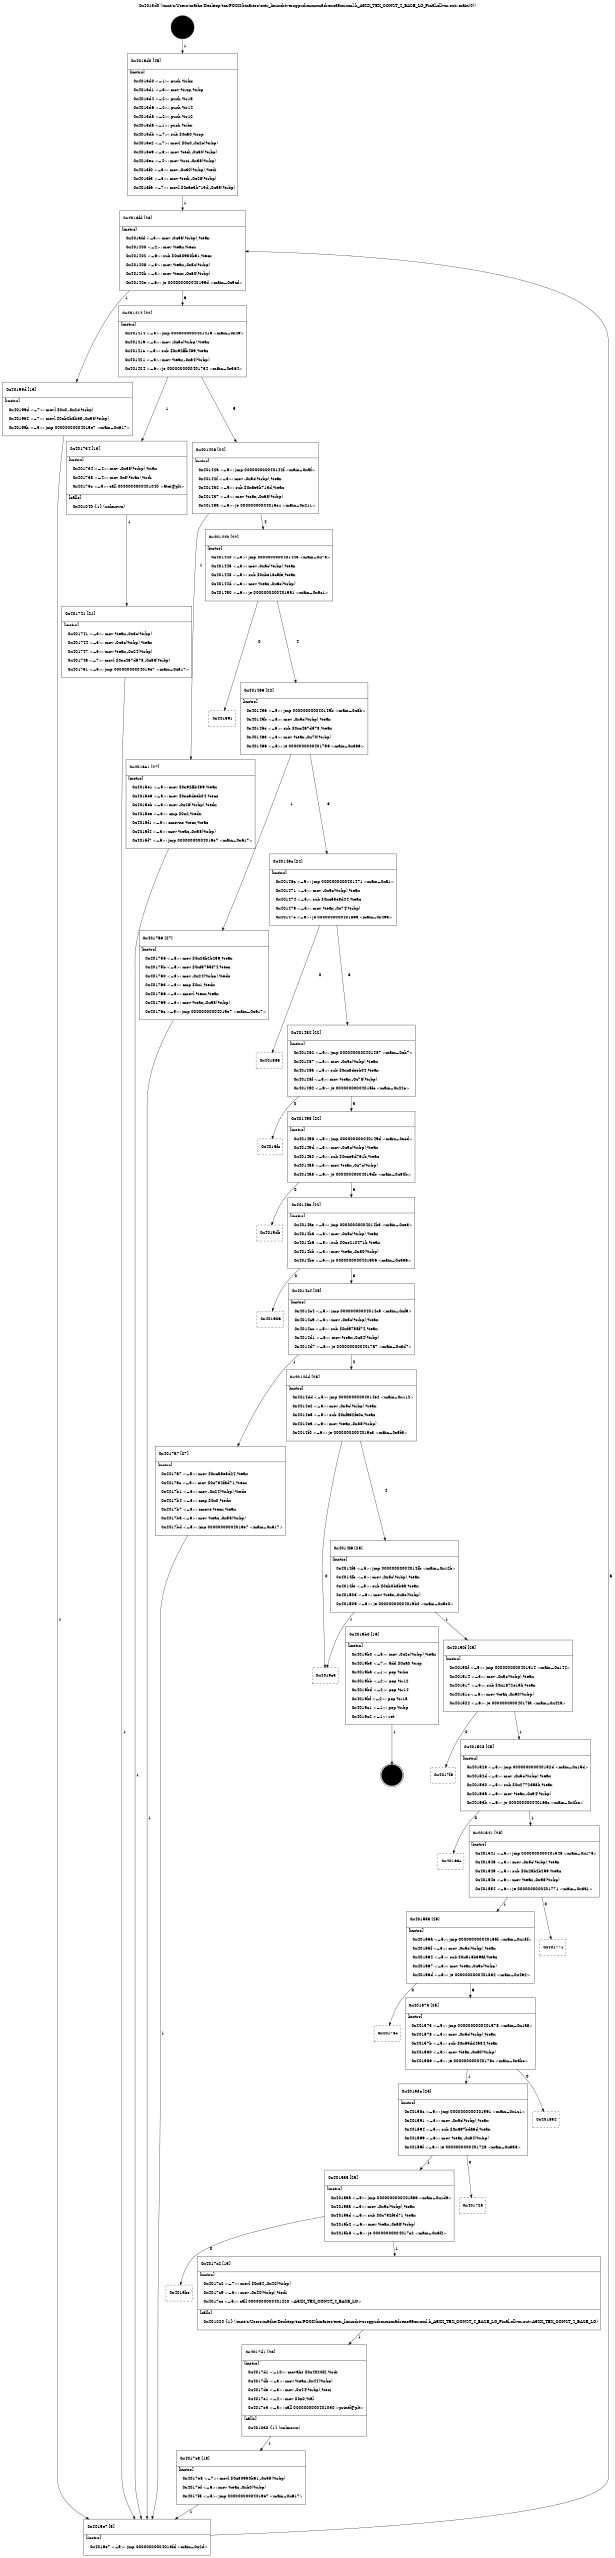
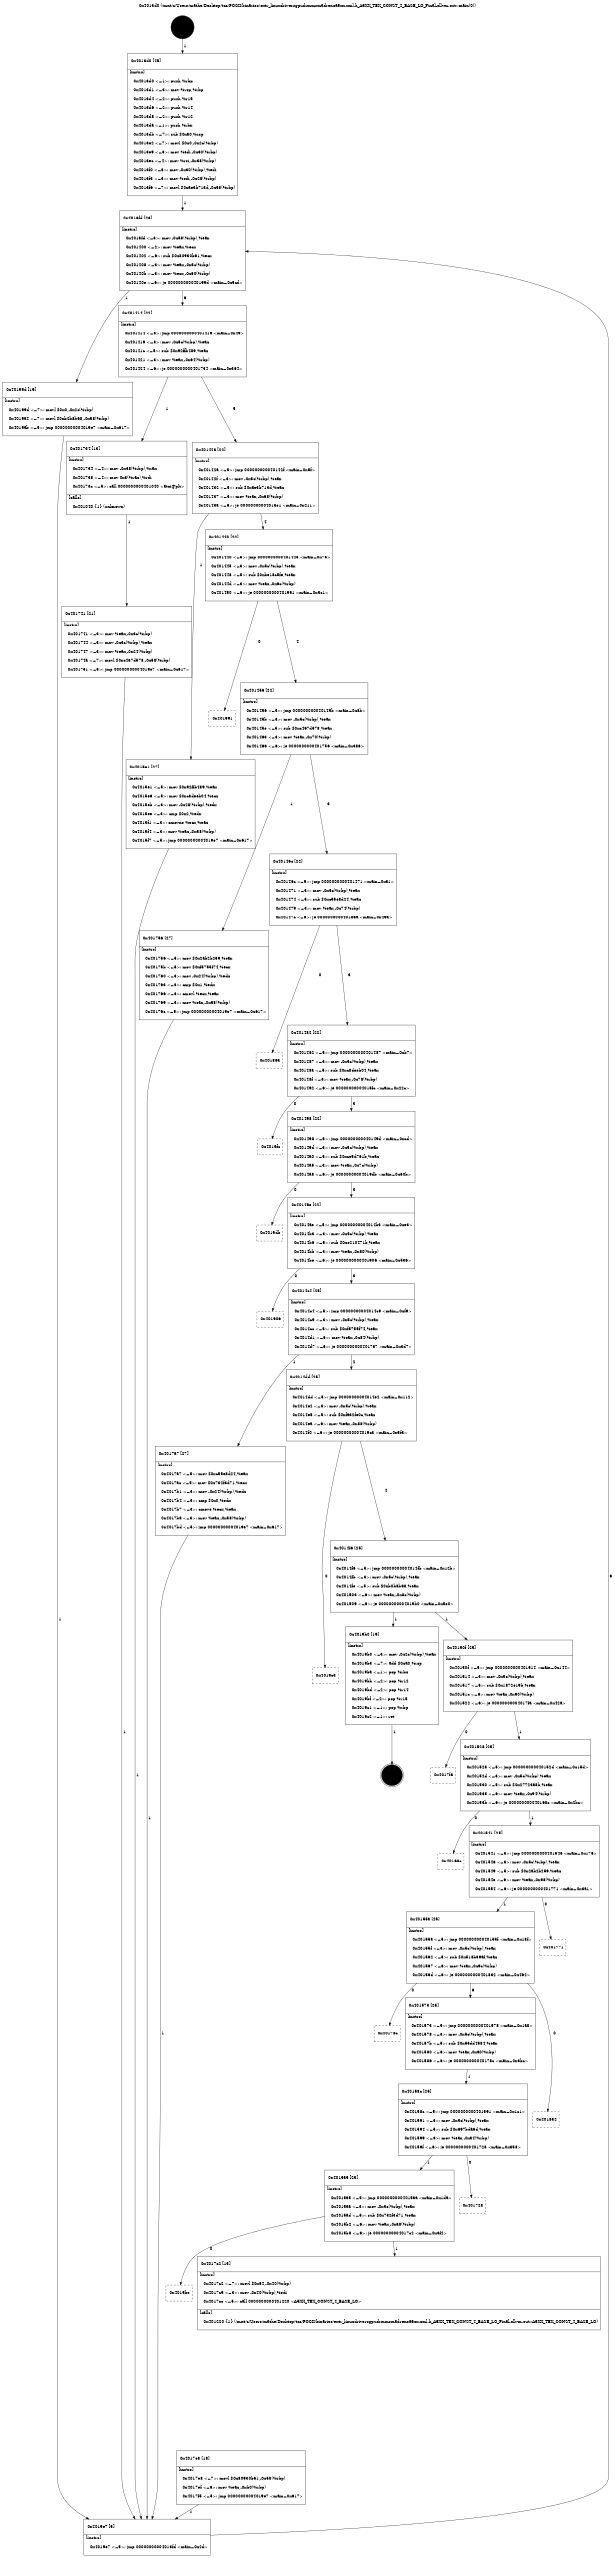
(338, 1637) -> (393, 1618)
(533, 2087) -> (551, 2043)
(304, 2390) -> none
